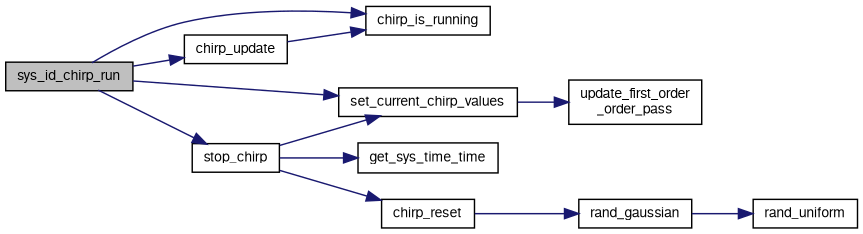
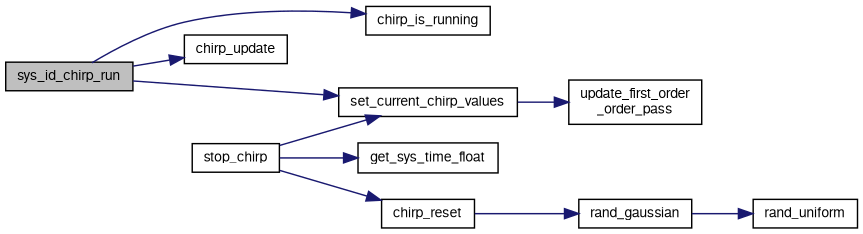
(319, 37) -> none
(146, 114) -> none
(428, 158) -> (428, 158)
